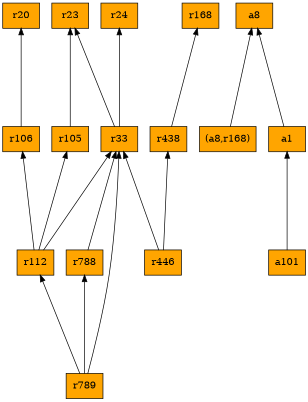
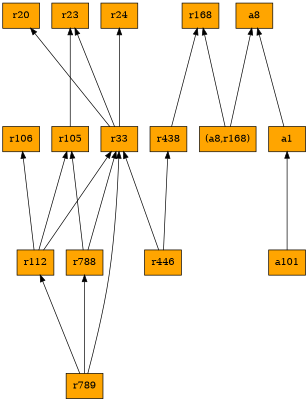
(21, 81) -> (76, 85)
none -> (215, 81)
none -> (78, 209)
